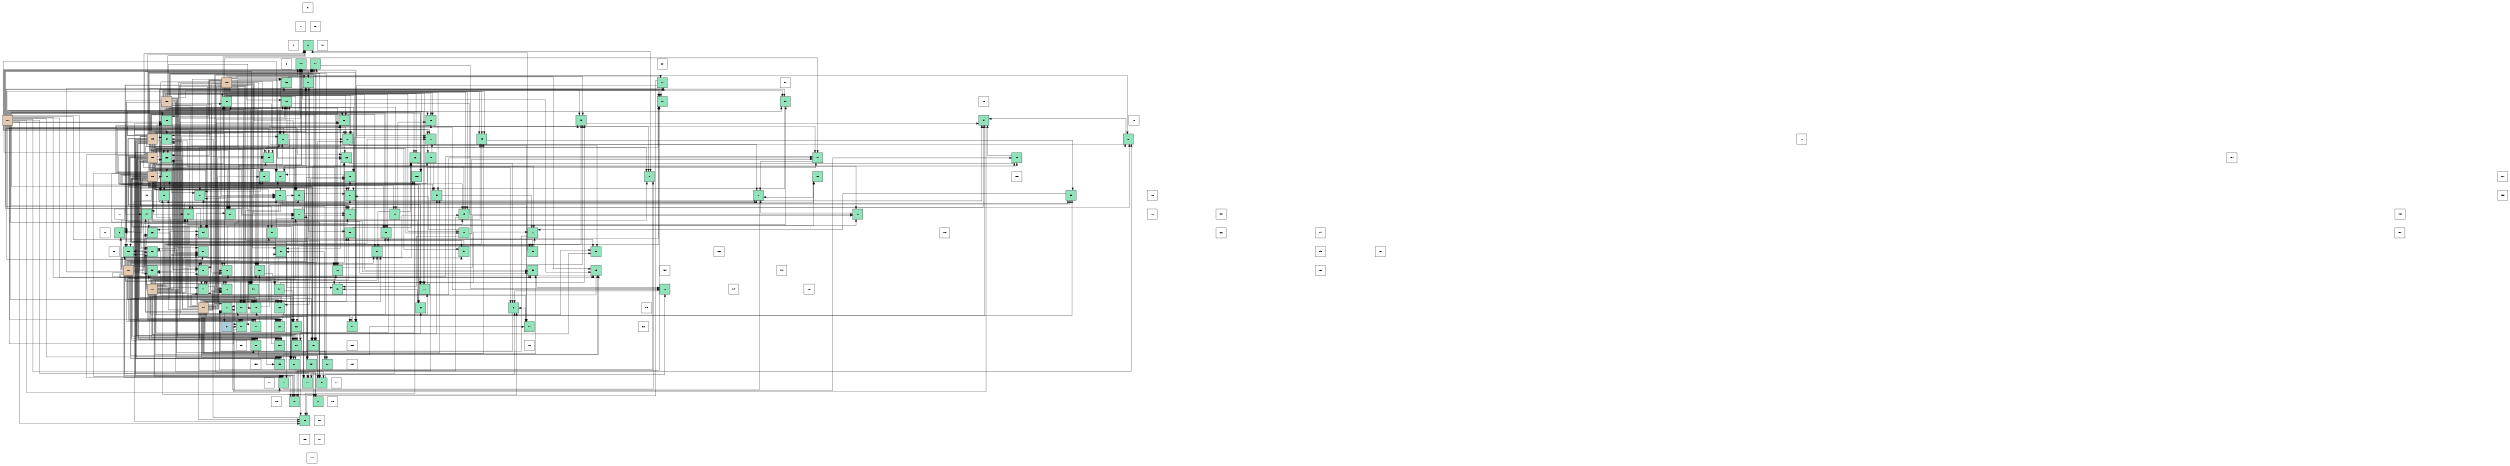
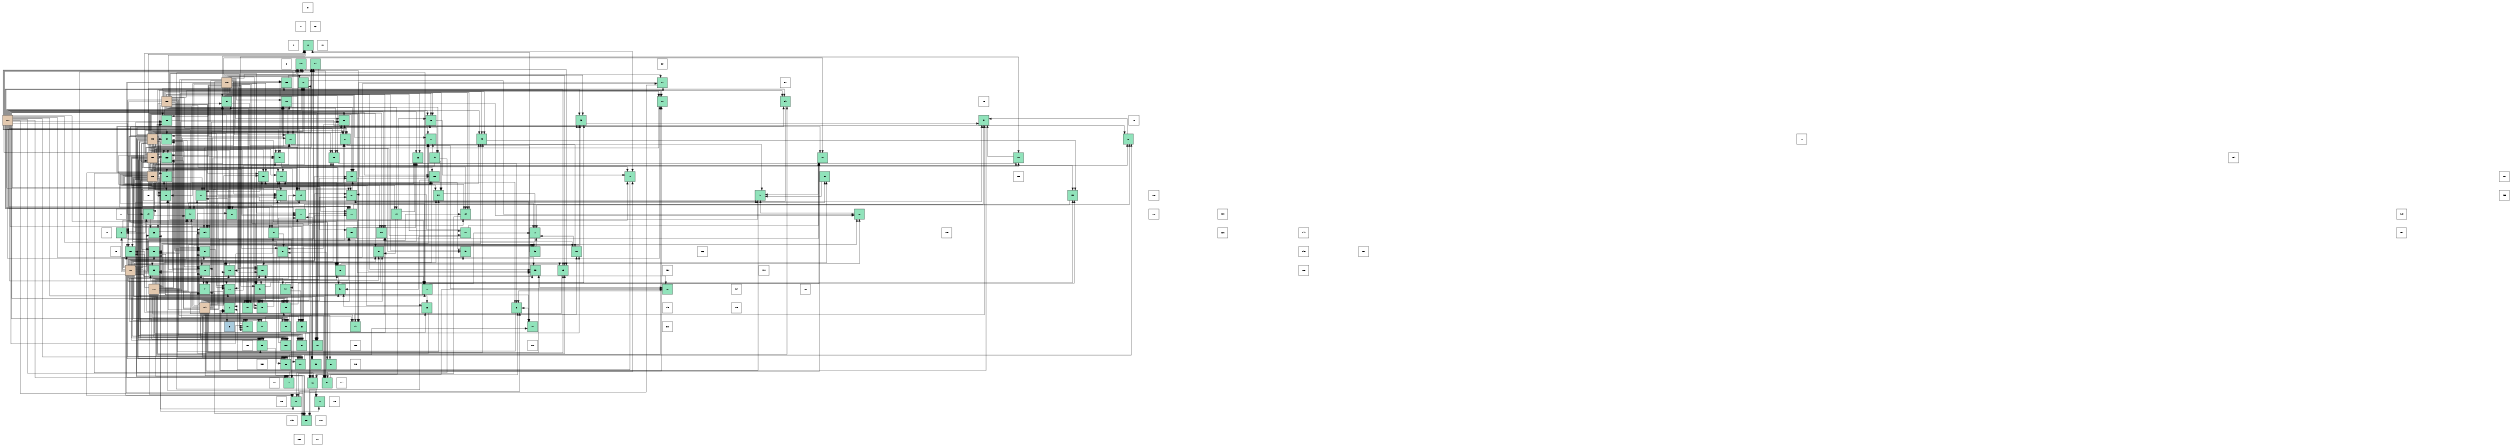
none -> (561, 236)
(138, 305) -> (140, 310)
none -> (736, 308)
none -> (292, 420)
(312, 458) -> none
